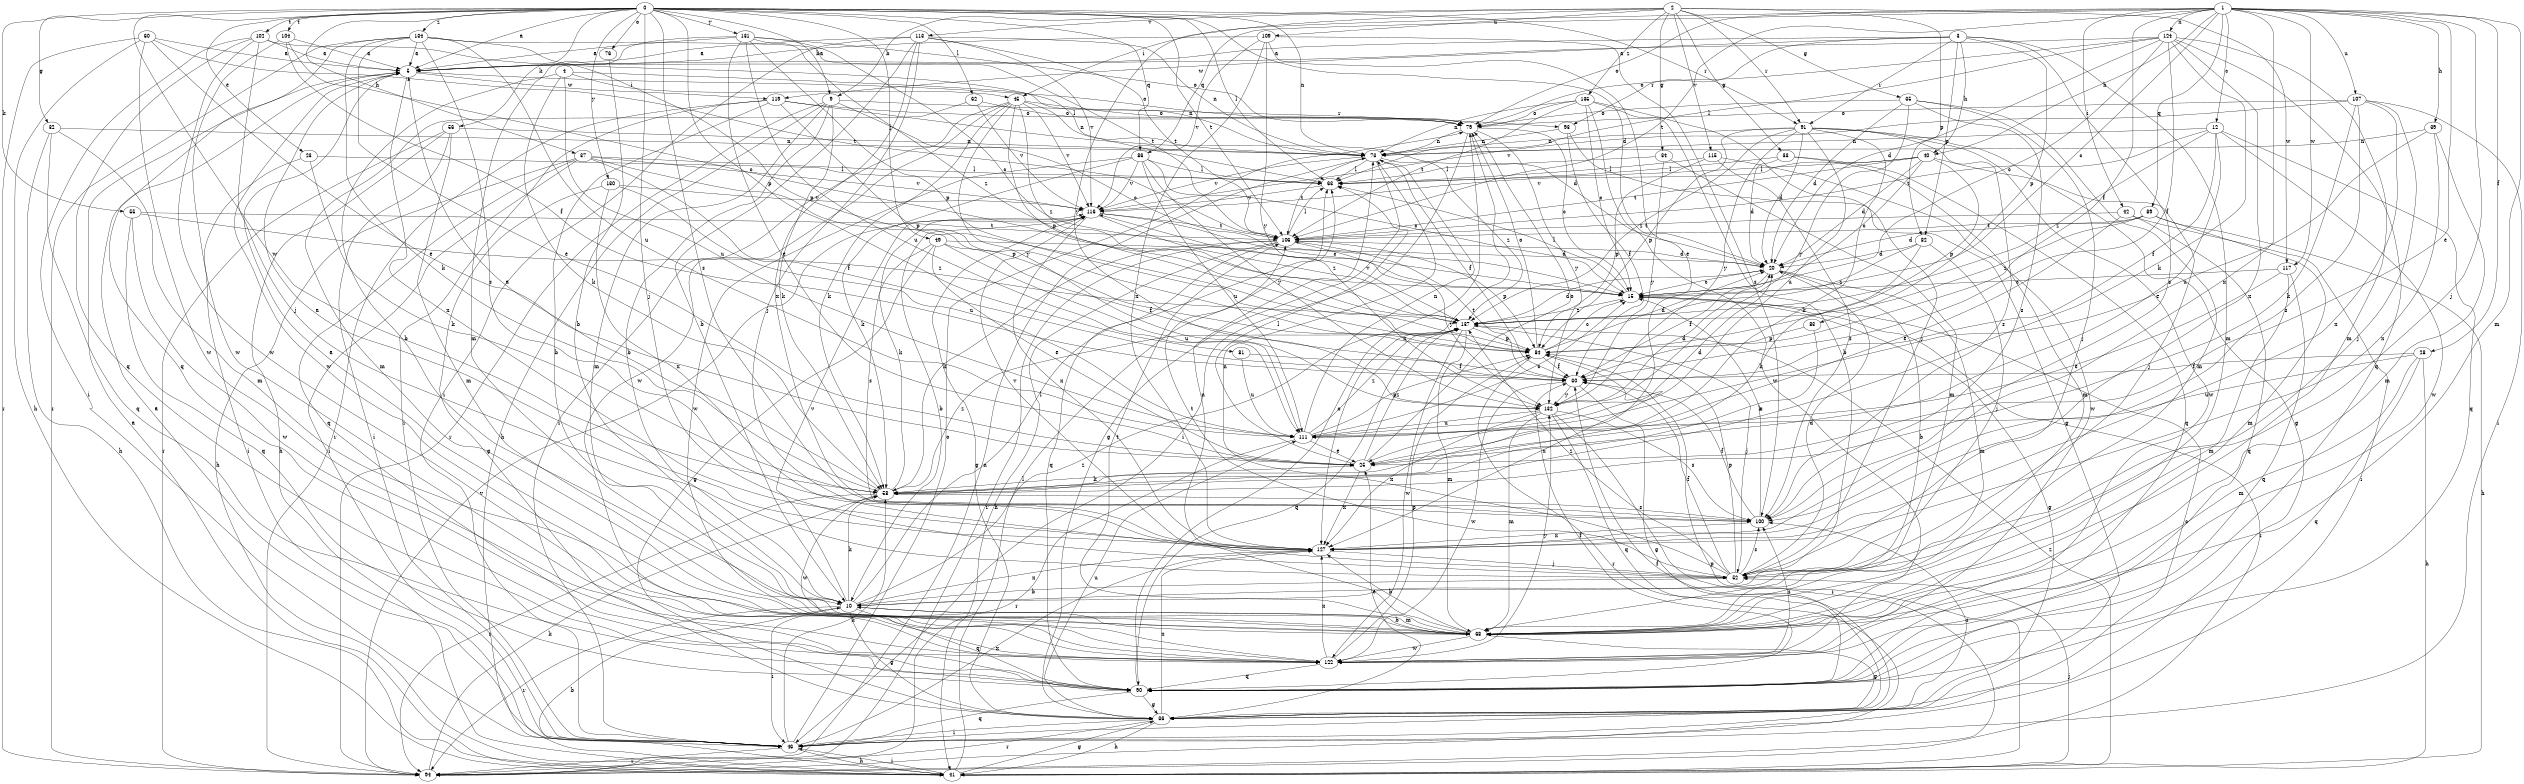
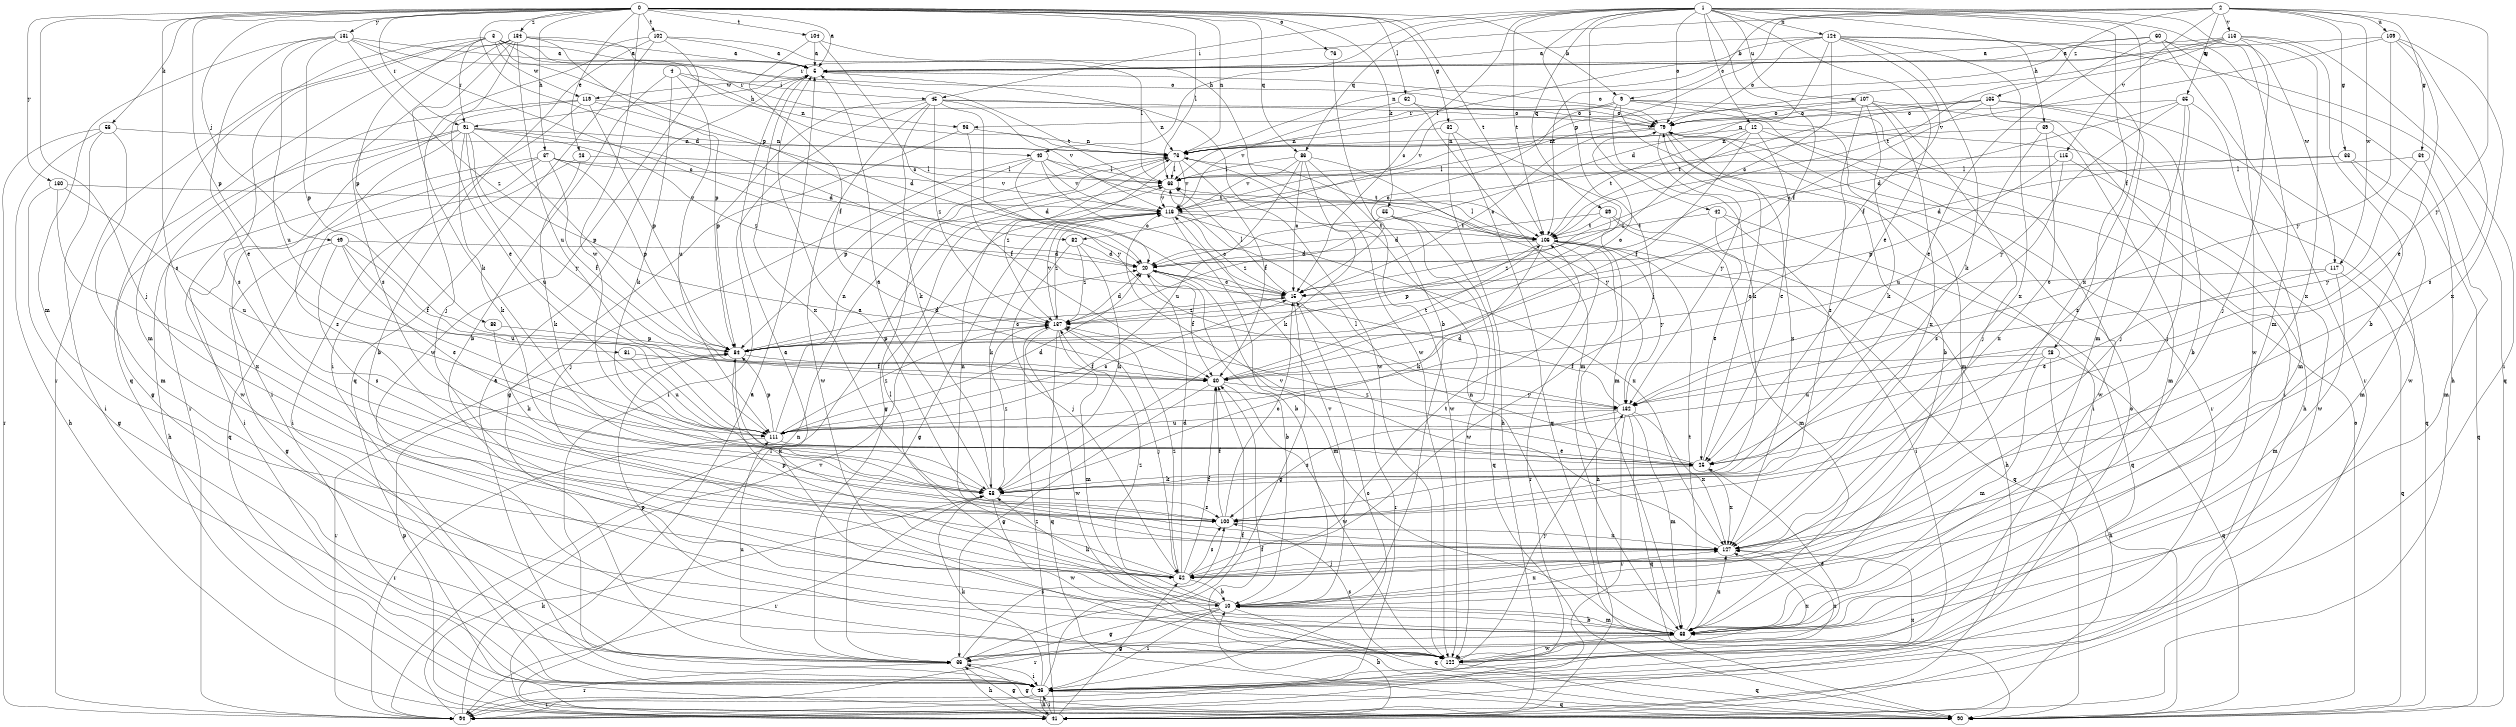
(625, 499) -> (353, 482)
(1391, 592) -> (1719, 592)
(966, 716) -> (1499, 701)
